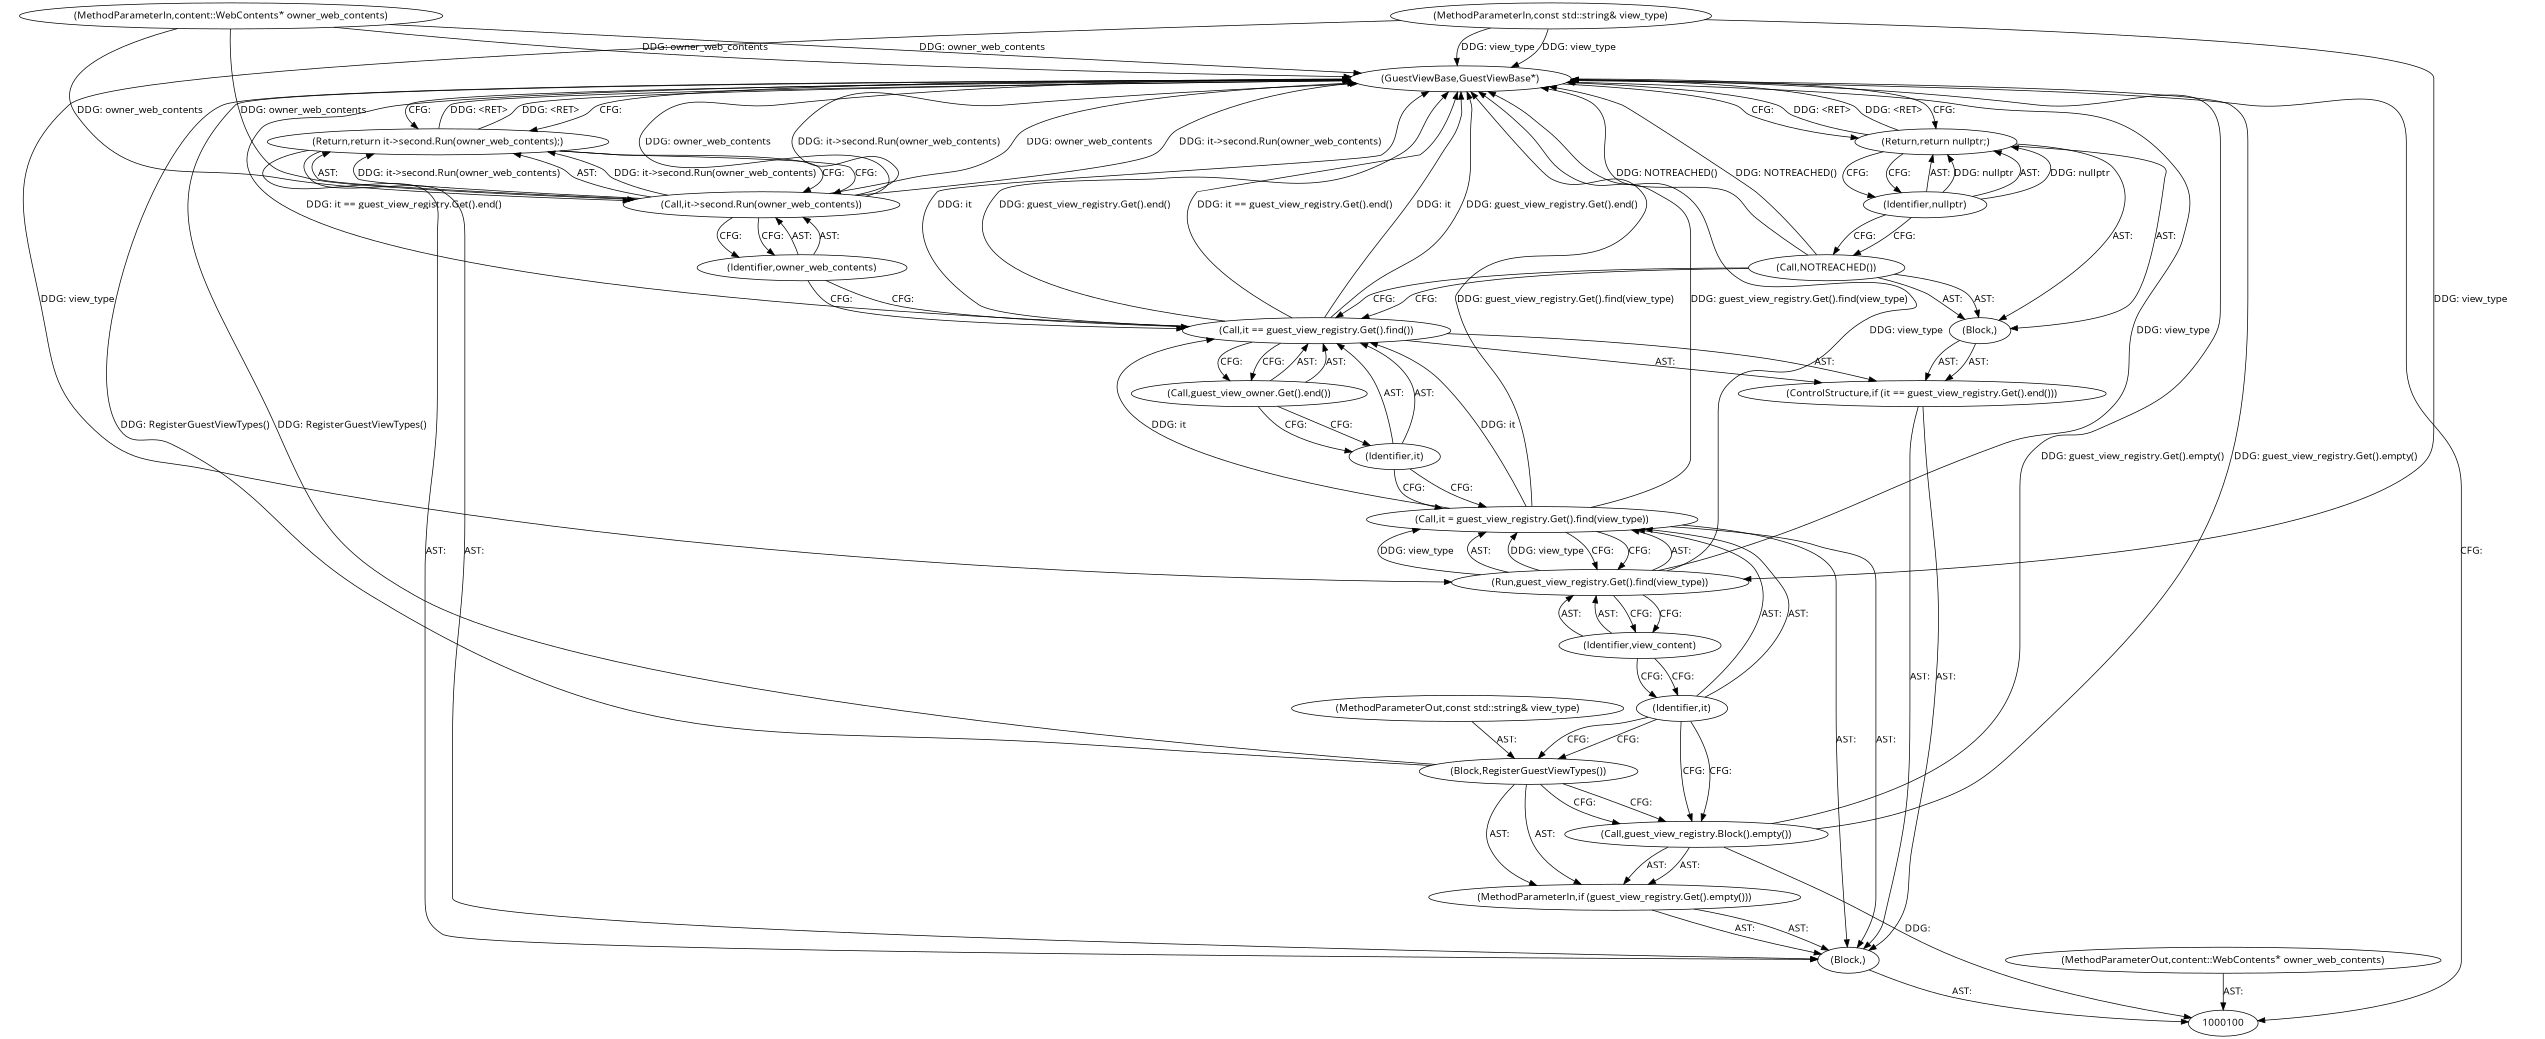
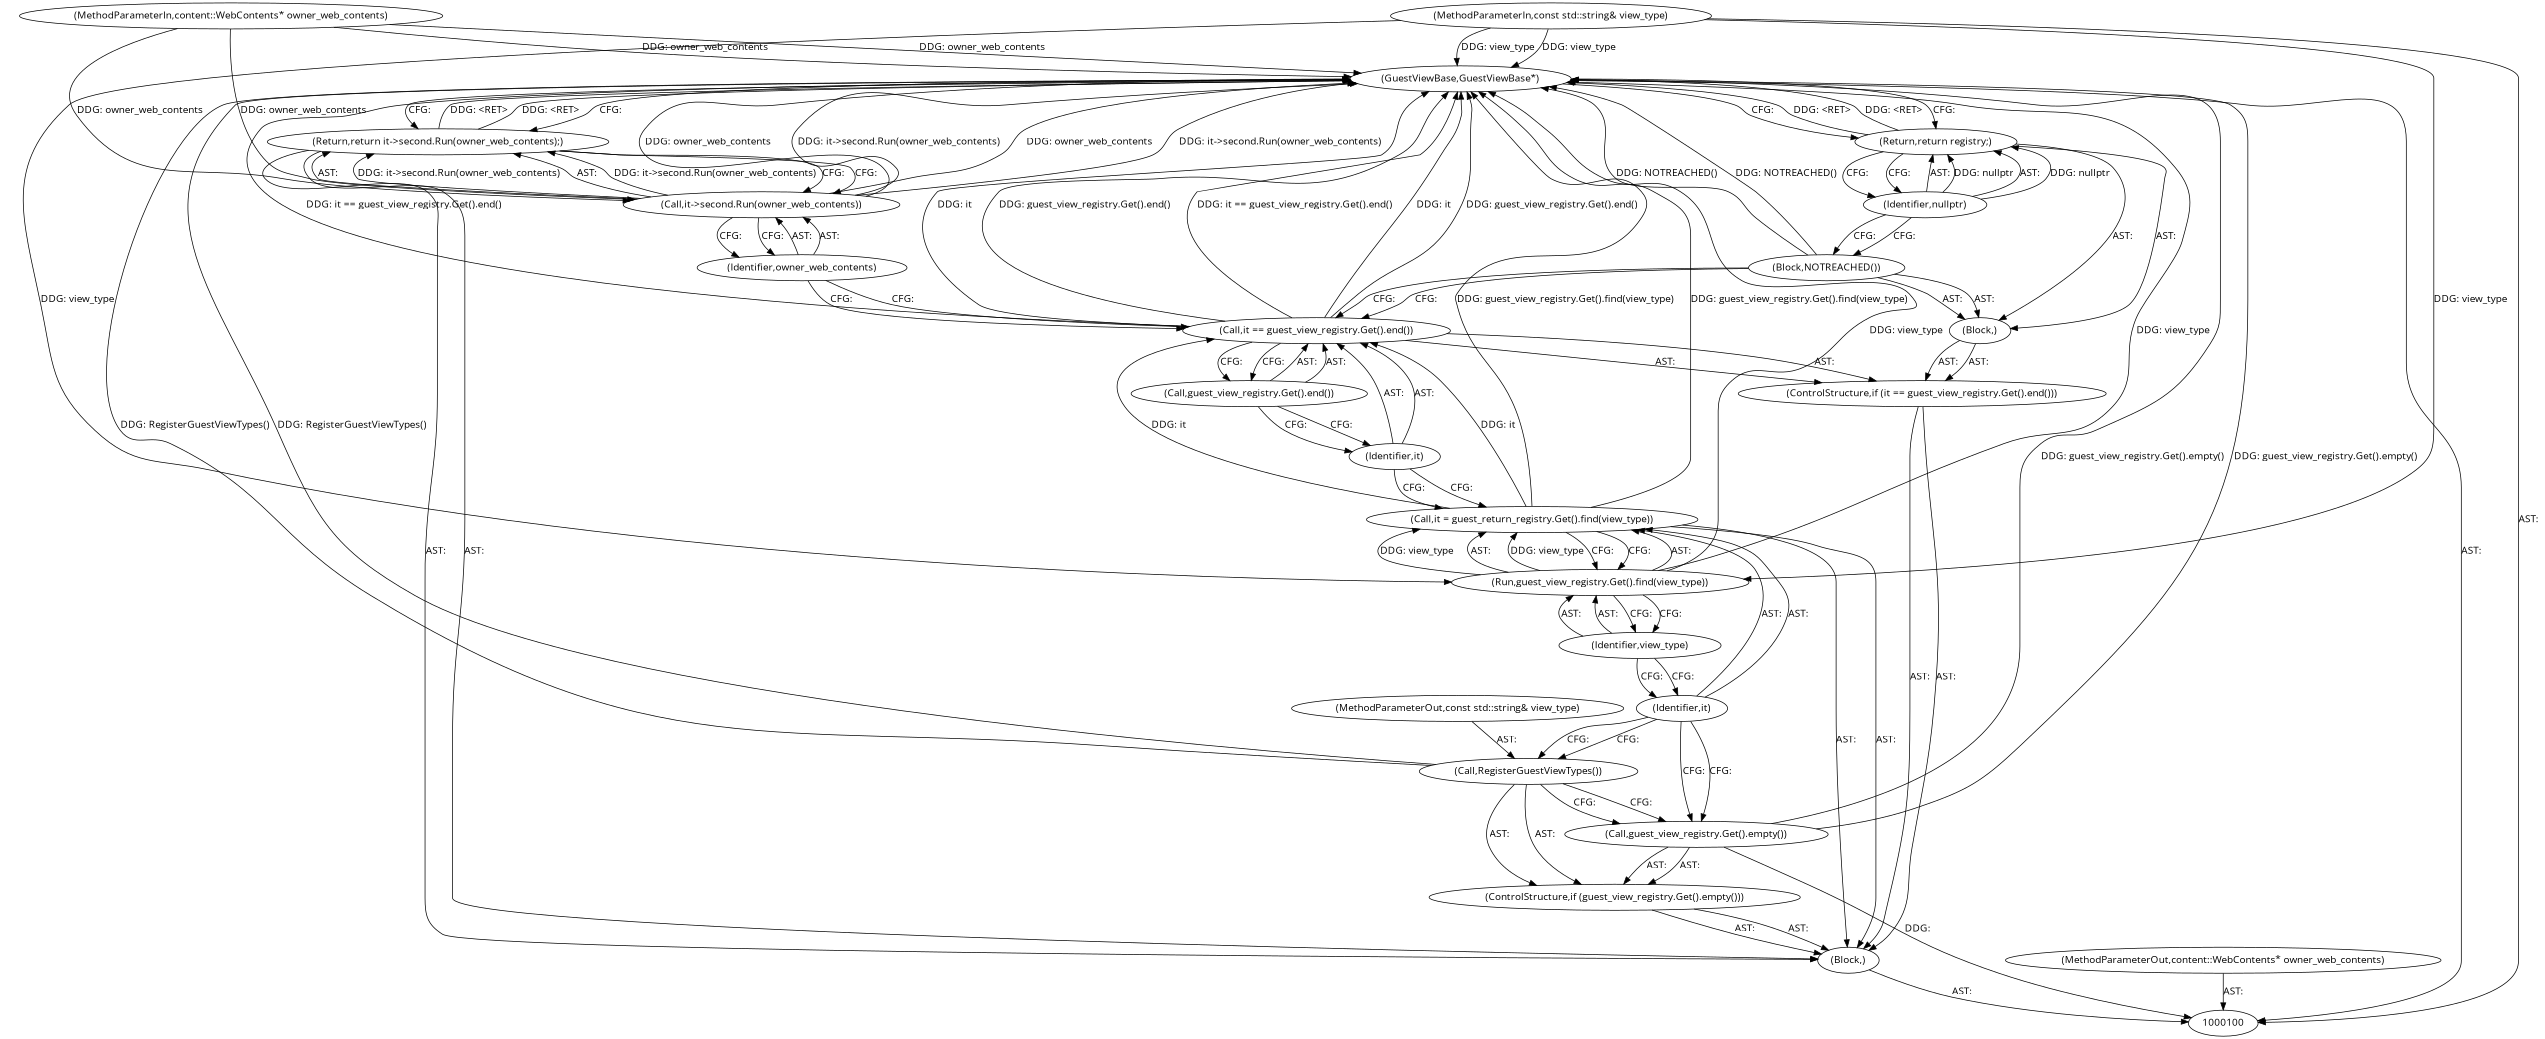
(1936, 142) -> (1936, 142)
none -> (2518, 247)
(1827, 268) -> (1827, 268)
(1317, 331) -> (1317, 331)
(1249, 394) -> (1249, 394)
(1532, 520) -> (1532, 520)
(2473, 551) -> (2473, 551)
(1640, 645) -> (1640, 645)
(1529, 771) -> (1529, 771)
(1696, 834) -> (1696, 834)
(1615, 897) -> (1615, 897)
